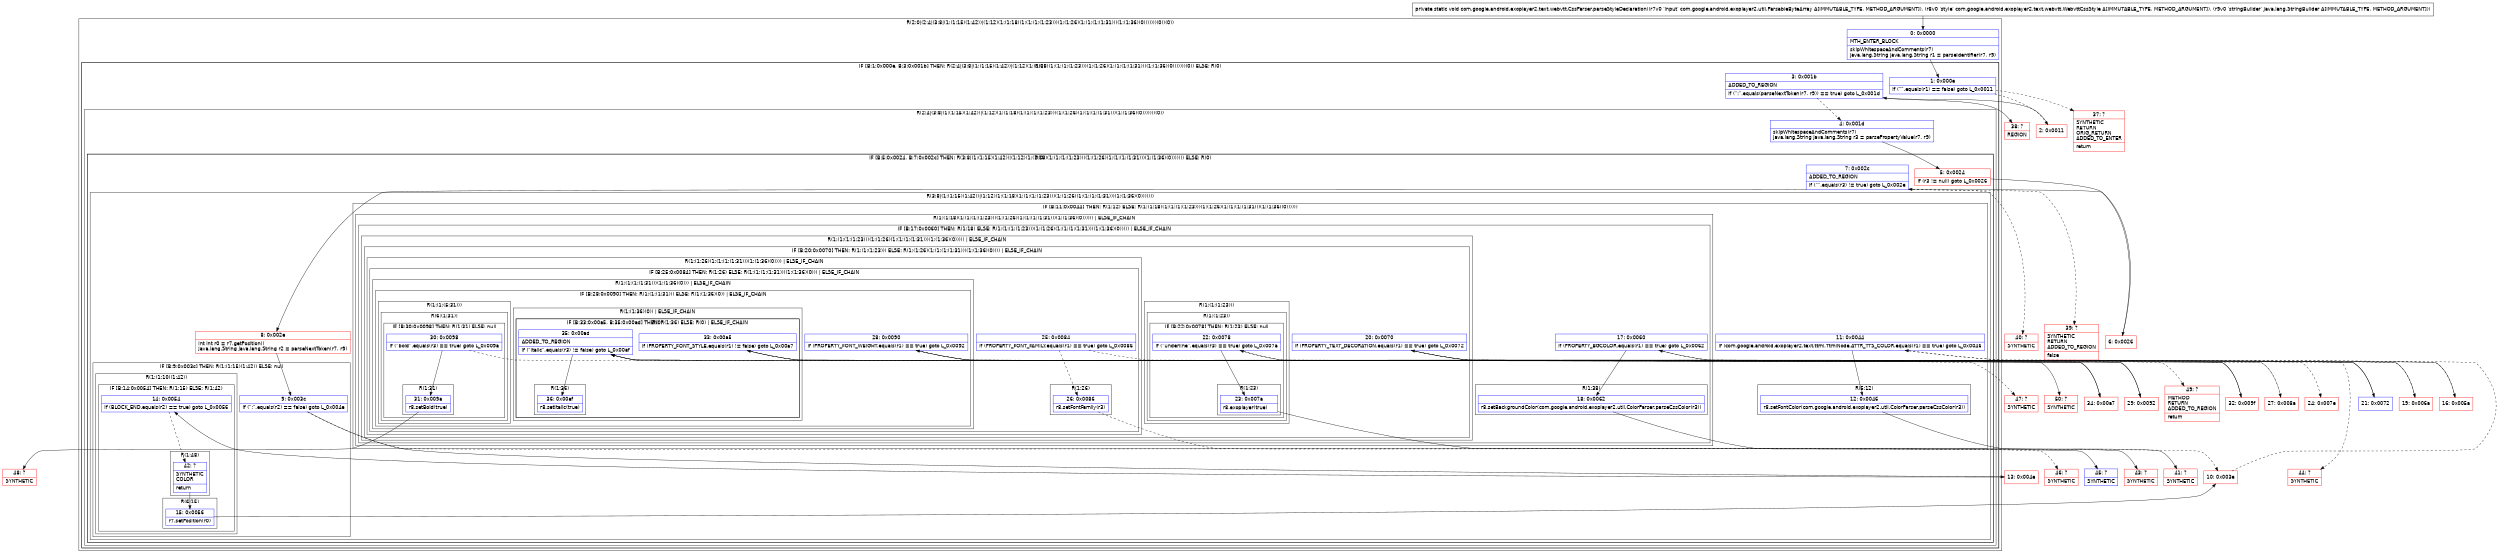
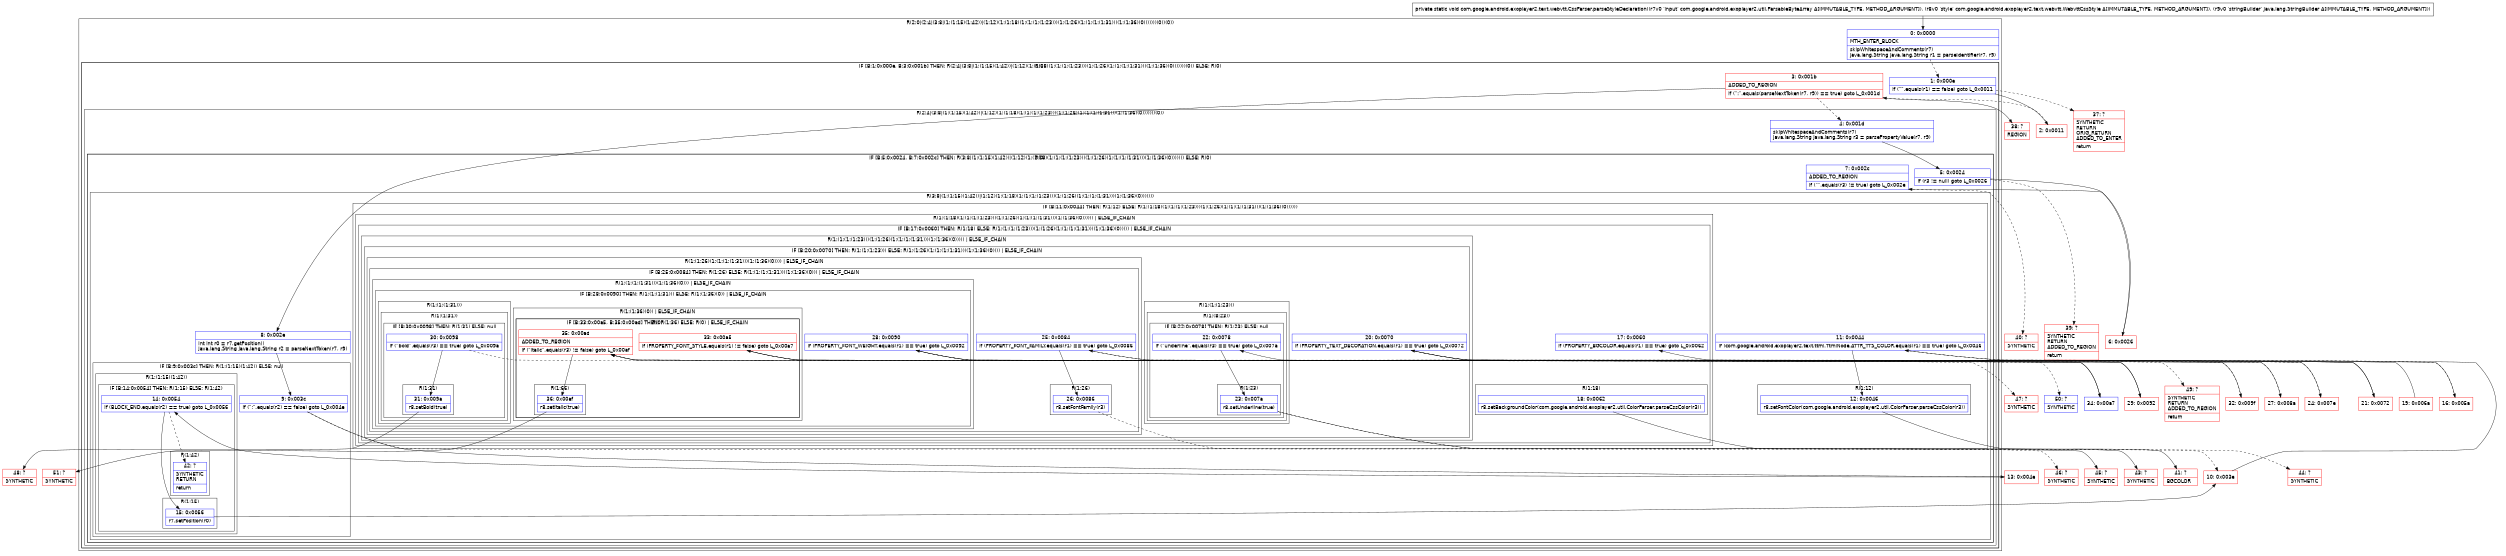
(1934, 67) -> (1934, 67)
(1804, 86) -> (1804, 86)
(1971, 100) -> (1971, 100)
(2020, 103) -> (2020, 103)
(1952, 177) -> (1952, 177)
(1007, 190) -> (964, 121)
(2043, 194) -> (2064, 227)
(444, 305) -> (444, 305)
(444, 316) -> (444, 316)
(1217, 316) -> (1217, 316)
(273, 342) -> (273, 342)
(576, 342) -> (576, 342)
(718, 342) -> (718, 342)
(2053, 356) -> (2055, 356)
(1587, 360) -> (1587, 360)
none -> (1717, 360)
(1343, 361) -> (1343, 361)
(1610, 361) -> (1610, 361)
(1848, 361) -> (1782, 449)
(2045, 361) -> none
(2456, 362) -> (2456, 362)
(1068, 371) -> (1068, 371)
(1612, 371) -> none
(166, 378) -> (166, 378)
(560, 389) -> (560, 389)
(1591, 389) -> (1591, 389)
(1864, 389) -> (1864, 389)
(2179, 398) -> (2182, 398)
(2061, 404) -> (2061, 404)
(2101, 404) -> (2101, 404)
(2376, 404) -> (2376, 404)
(1245, 408) -> (1249, 408)
(190, 455) -> (190, 455)
none -> (59, 477)
(2101, 477) -> (2101, 477)
(185, 480) -> (186, 480)
(2181, 481) -> (2179, 481)
(190, 500) -> (161, 461)
(190, 502) -> (190, 502)
